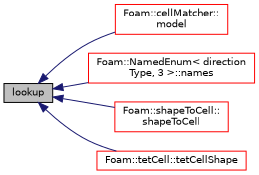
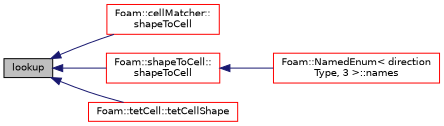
(172, 19) -> (163, 19)
(76, 85) -> (252, 68)
